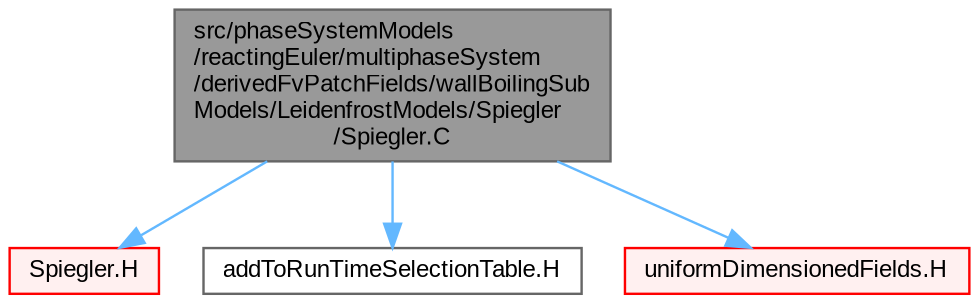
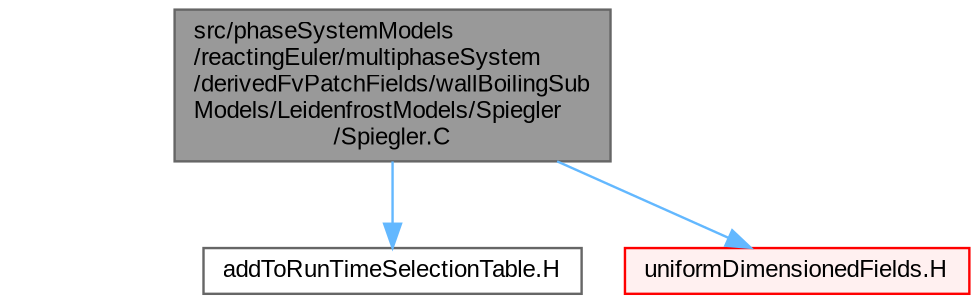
(84, 271) -> none
